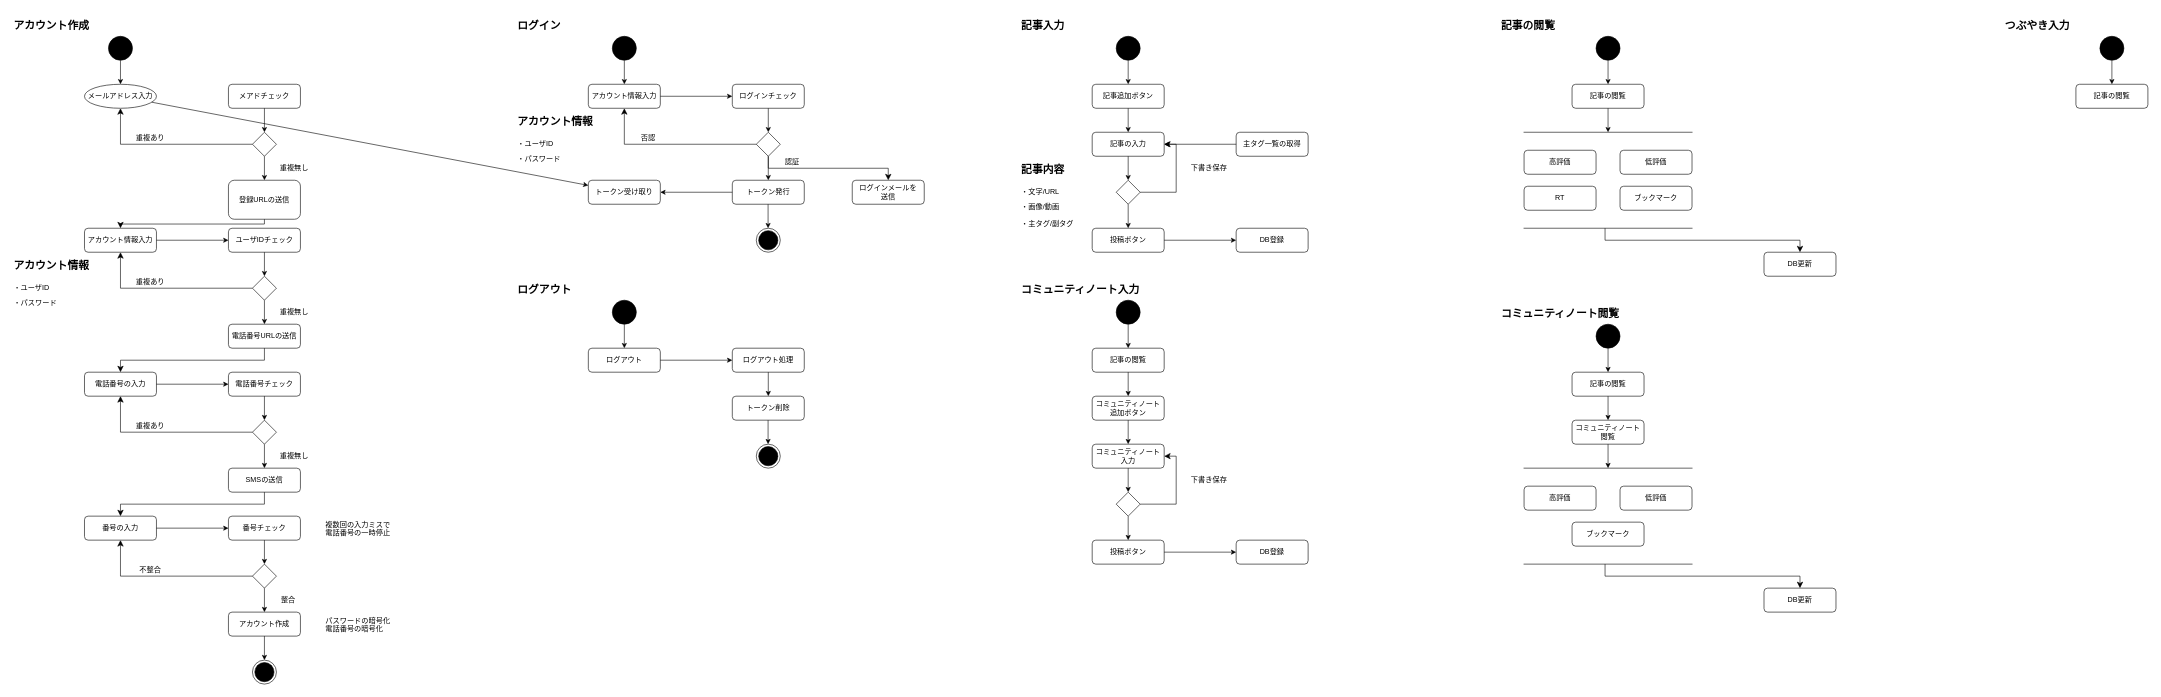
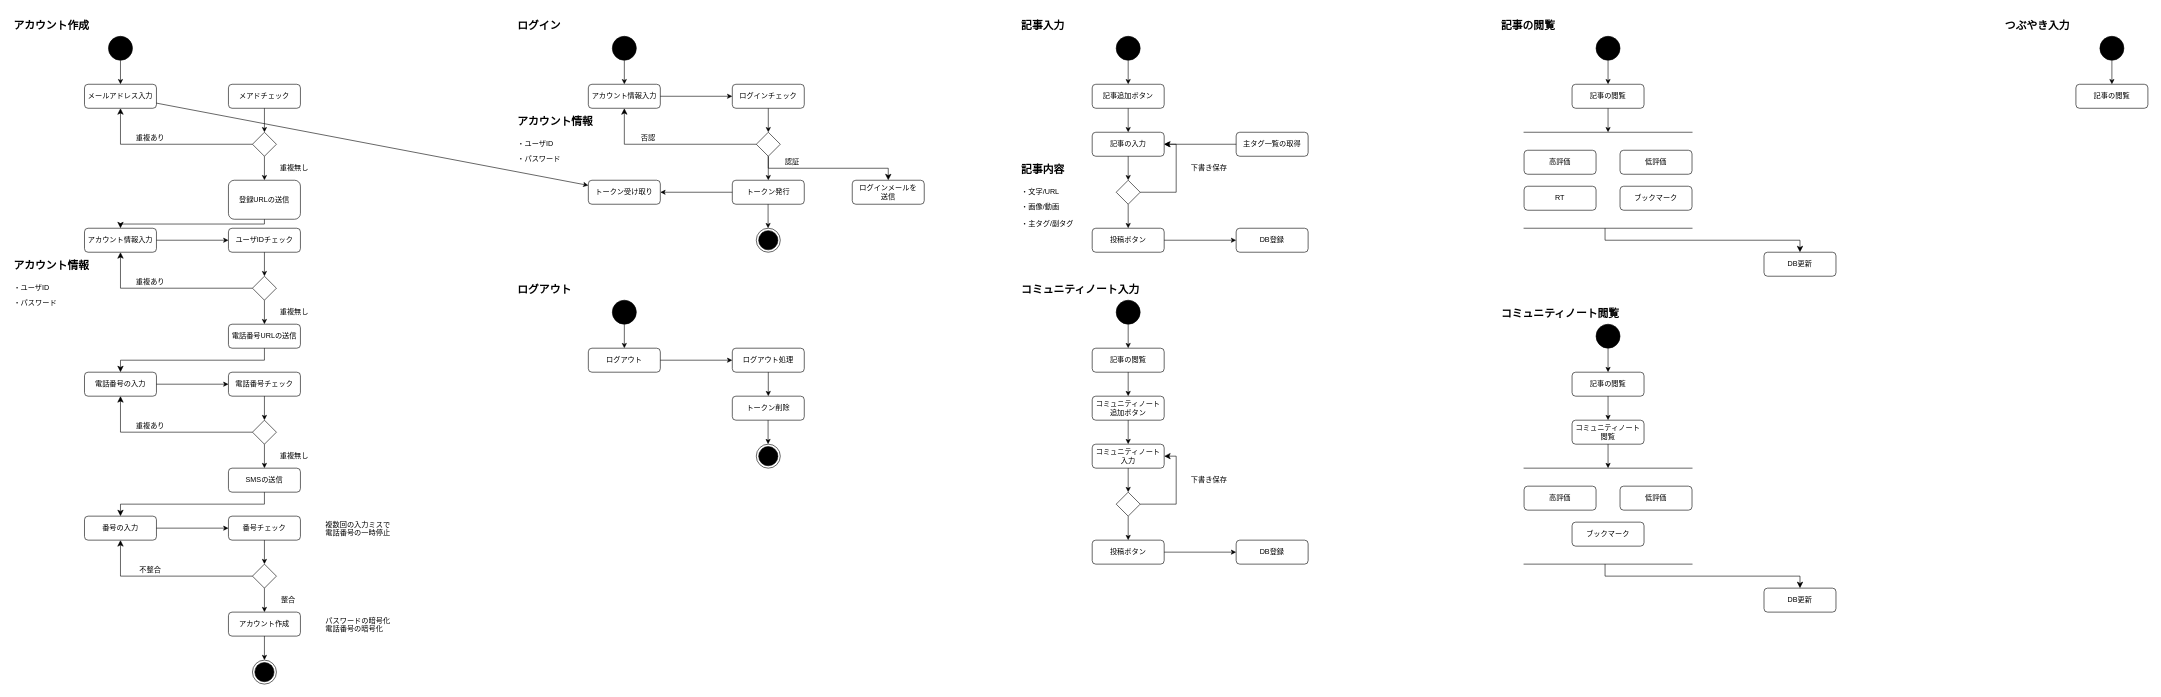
(120, 96) -> (120, 96)
